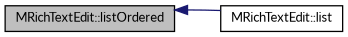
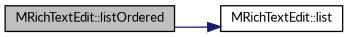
(204, 10) -> (191, 27)
